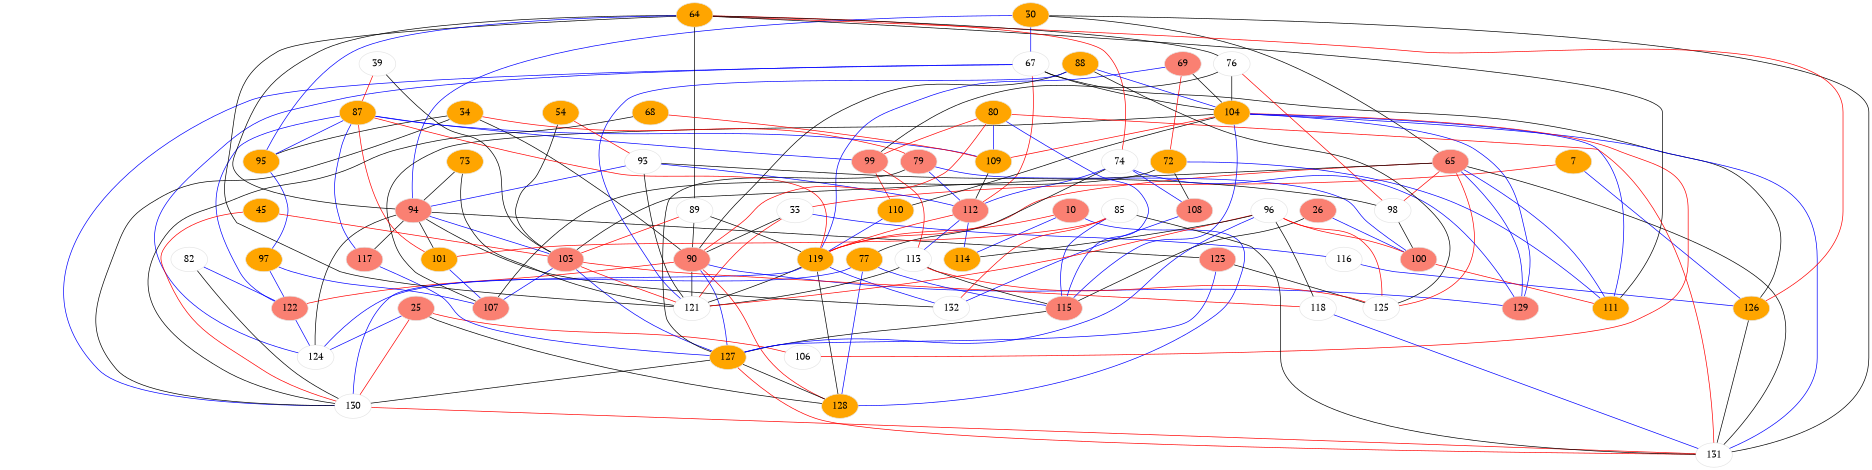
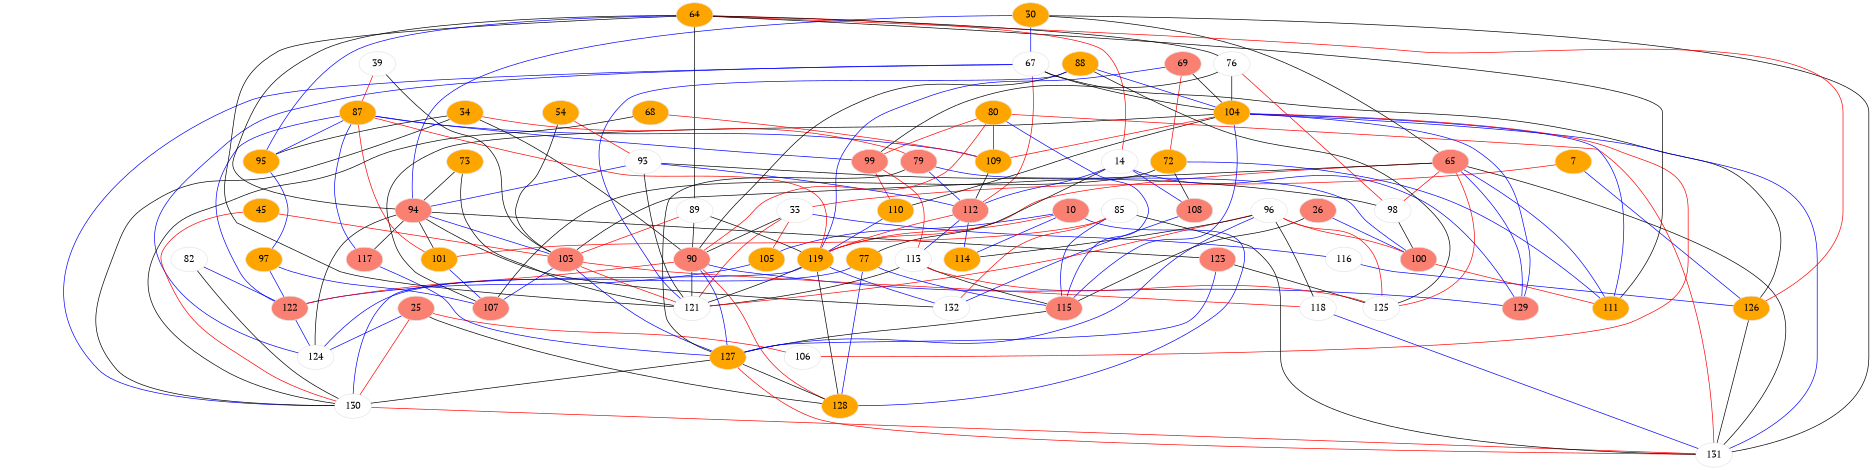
(1120, 162) -> (1120, 162)
none -> (767, 259)
